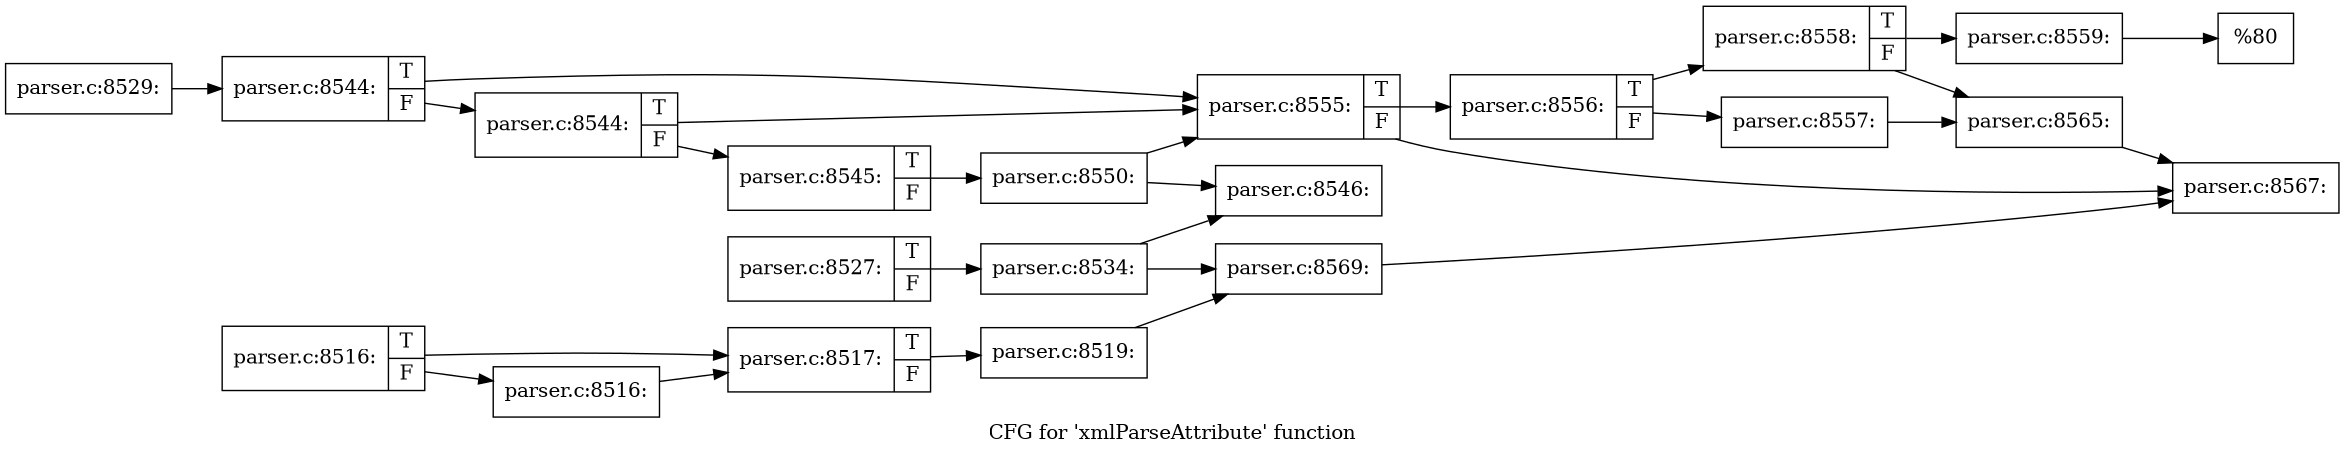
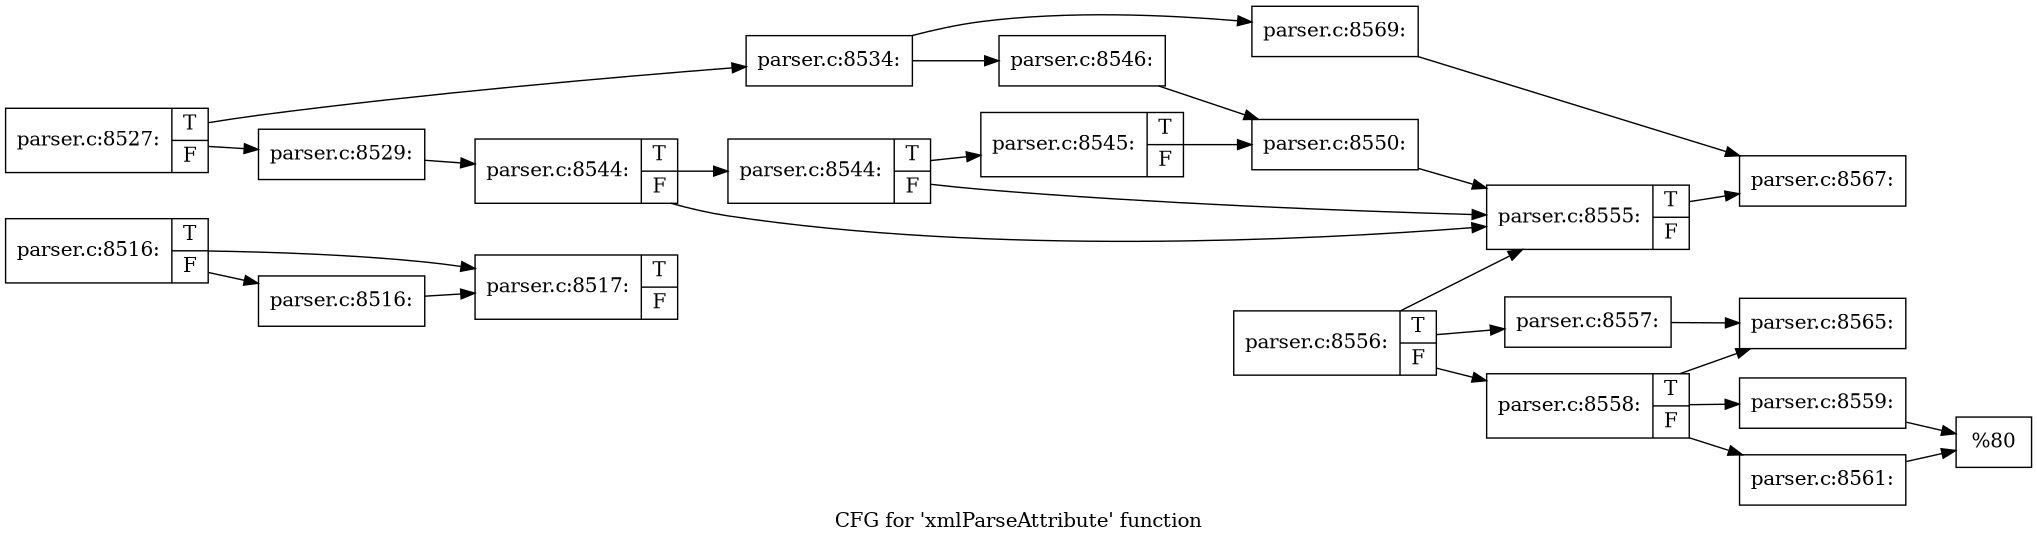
(1418, 107) -> (1455, 283)
none -> (226, 148)
(2141, 153) -> none
(1174, 184) -> (1202, 100)
(1064, 353) -> none
none -> (1823, 480)
